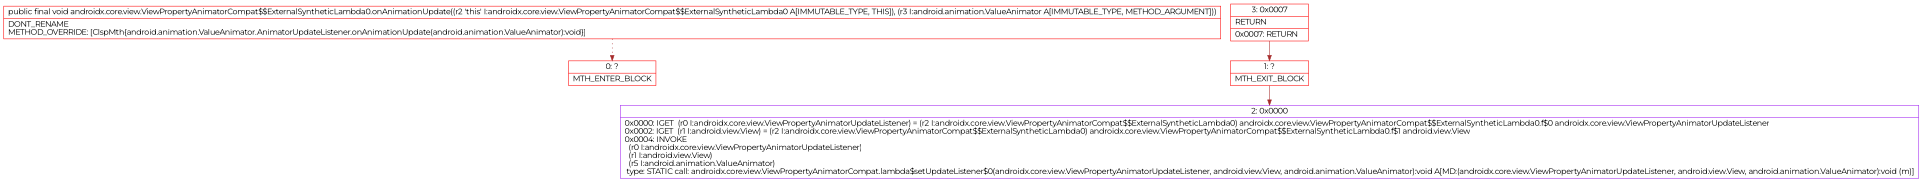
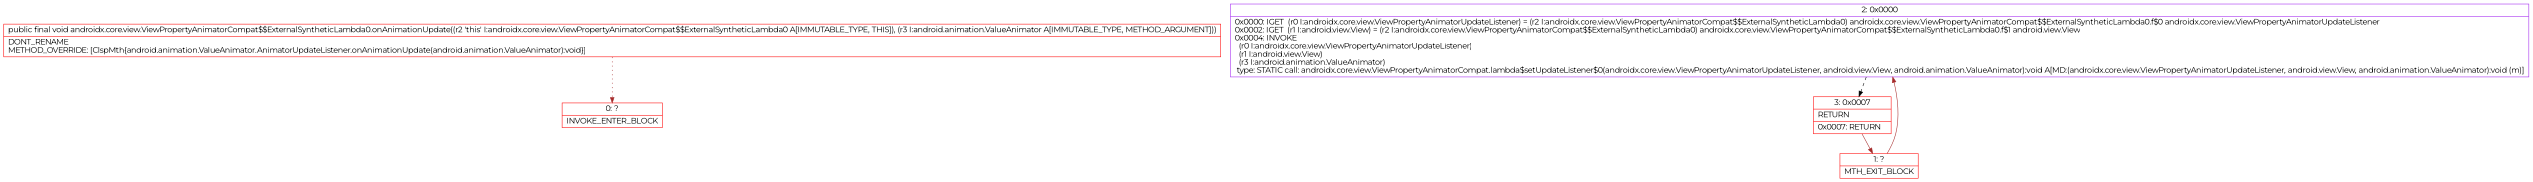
(612, 79) -> (612, 121)
none -> (1864, 84)
(700, 164) -> (1310, 62)
